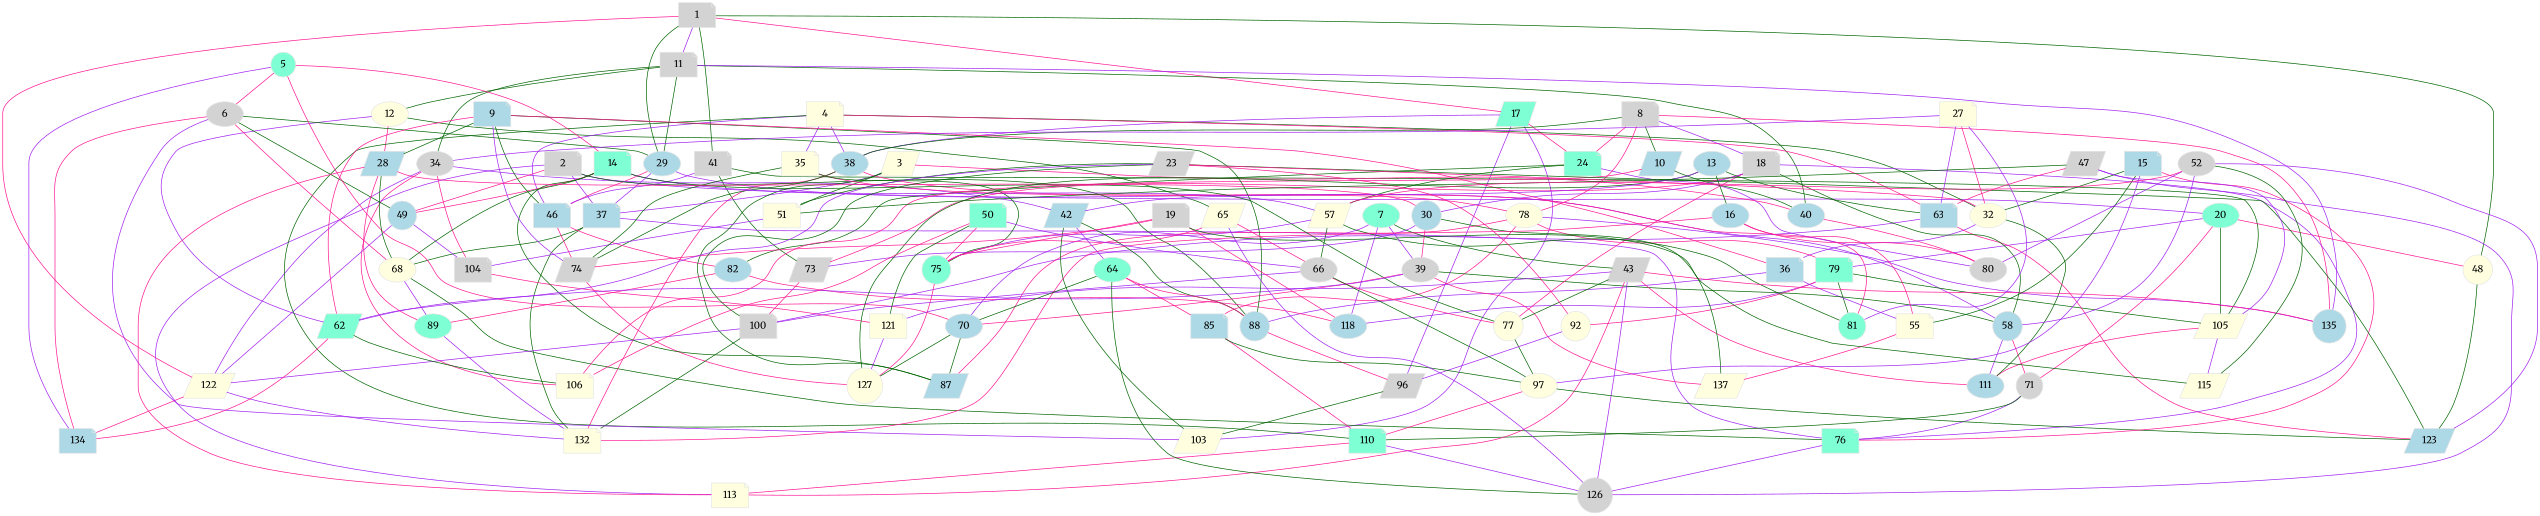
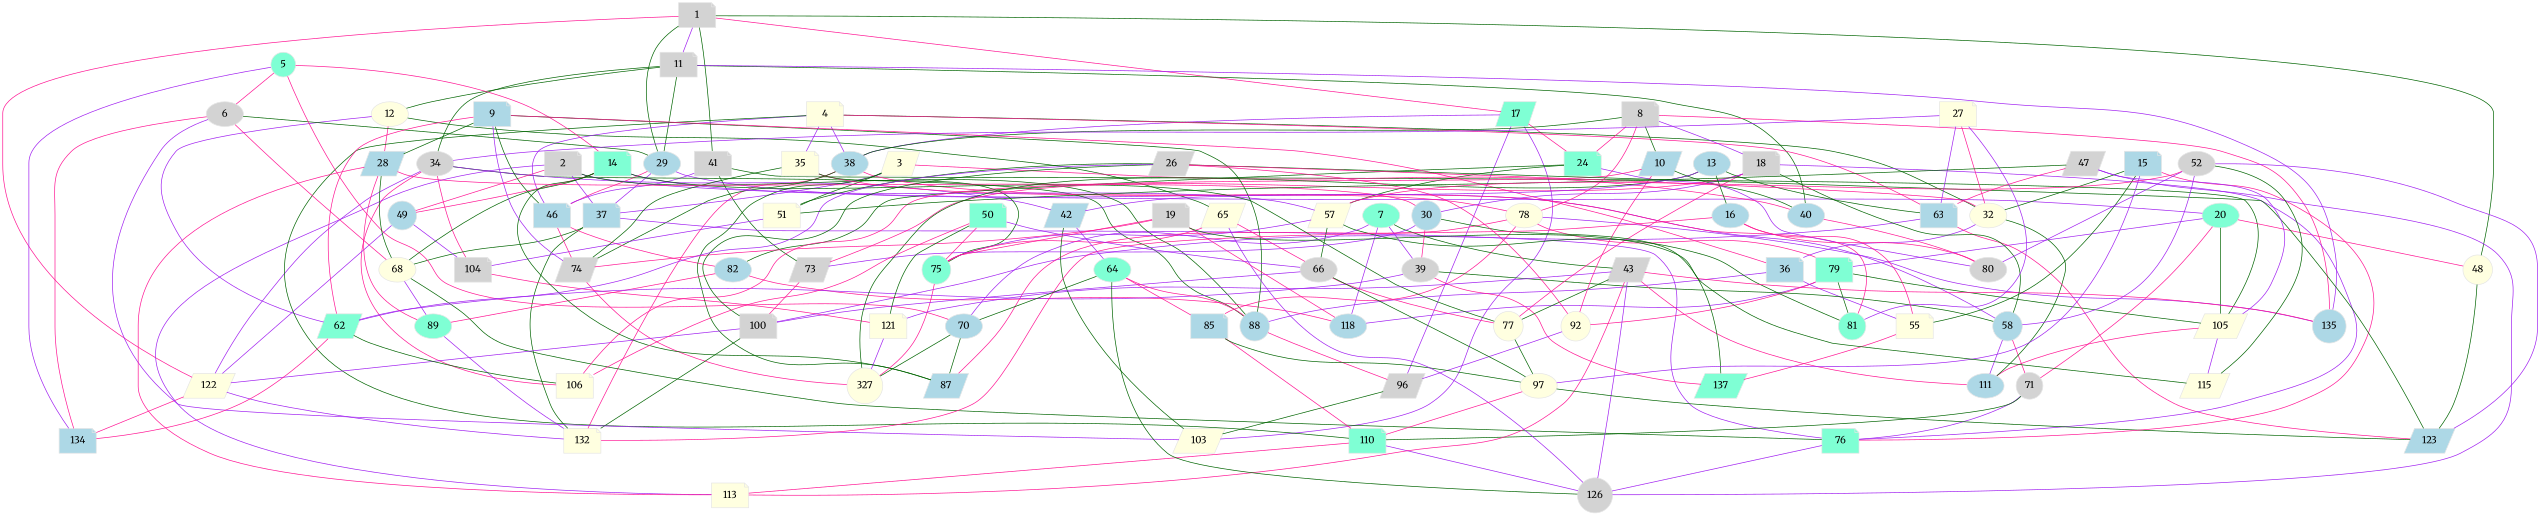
(1172, 164) -> (1172, 164)
(314, 165) -> none
none -> (1615, 231)
(1158, 277) -> (871, 181)
(1183, 305) -> none
(865, 386) -> (865, 386)
(1721, 386) -> (1721, 386)
